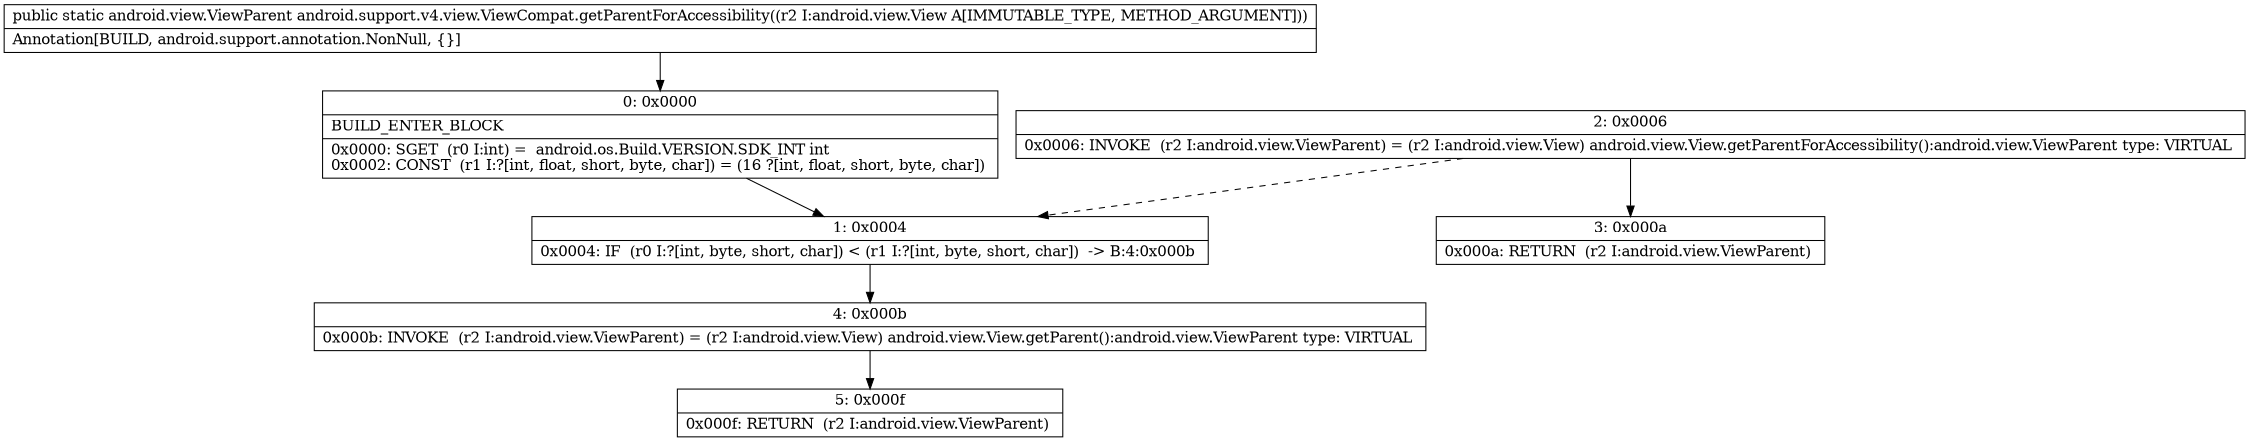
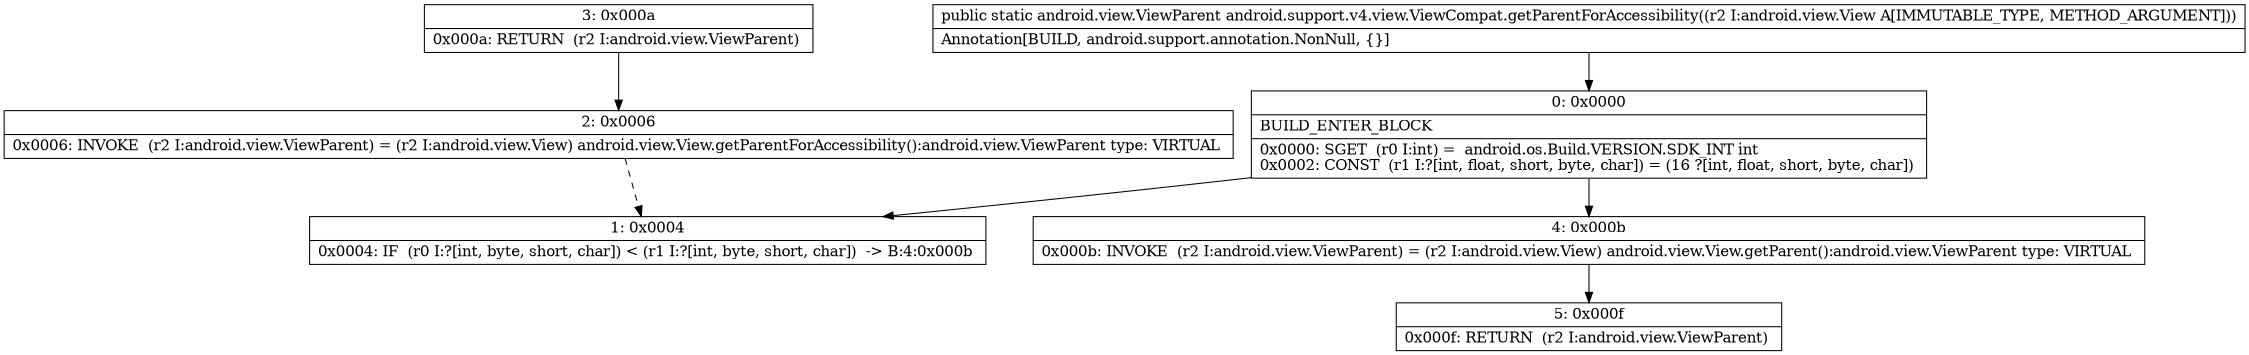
(1631, 182) -> (619, 76)
(870, 278) -> (1589, 192)
